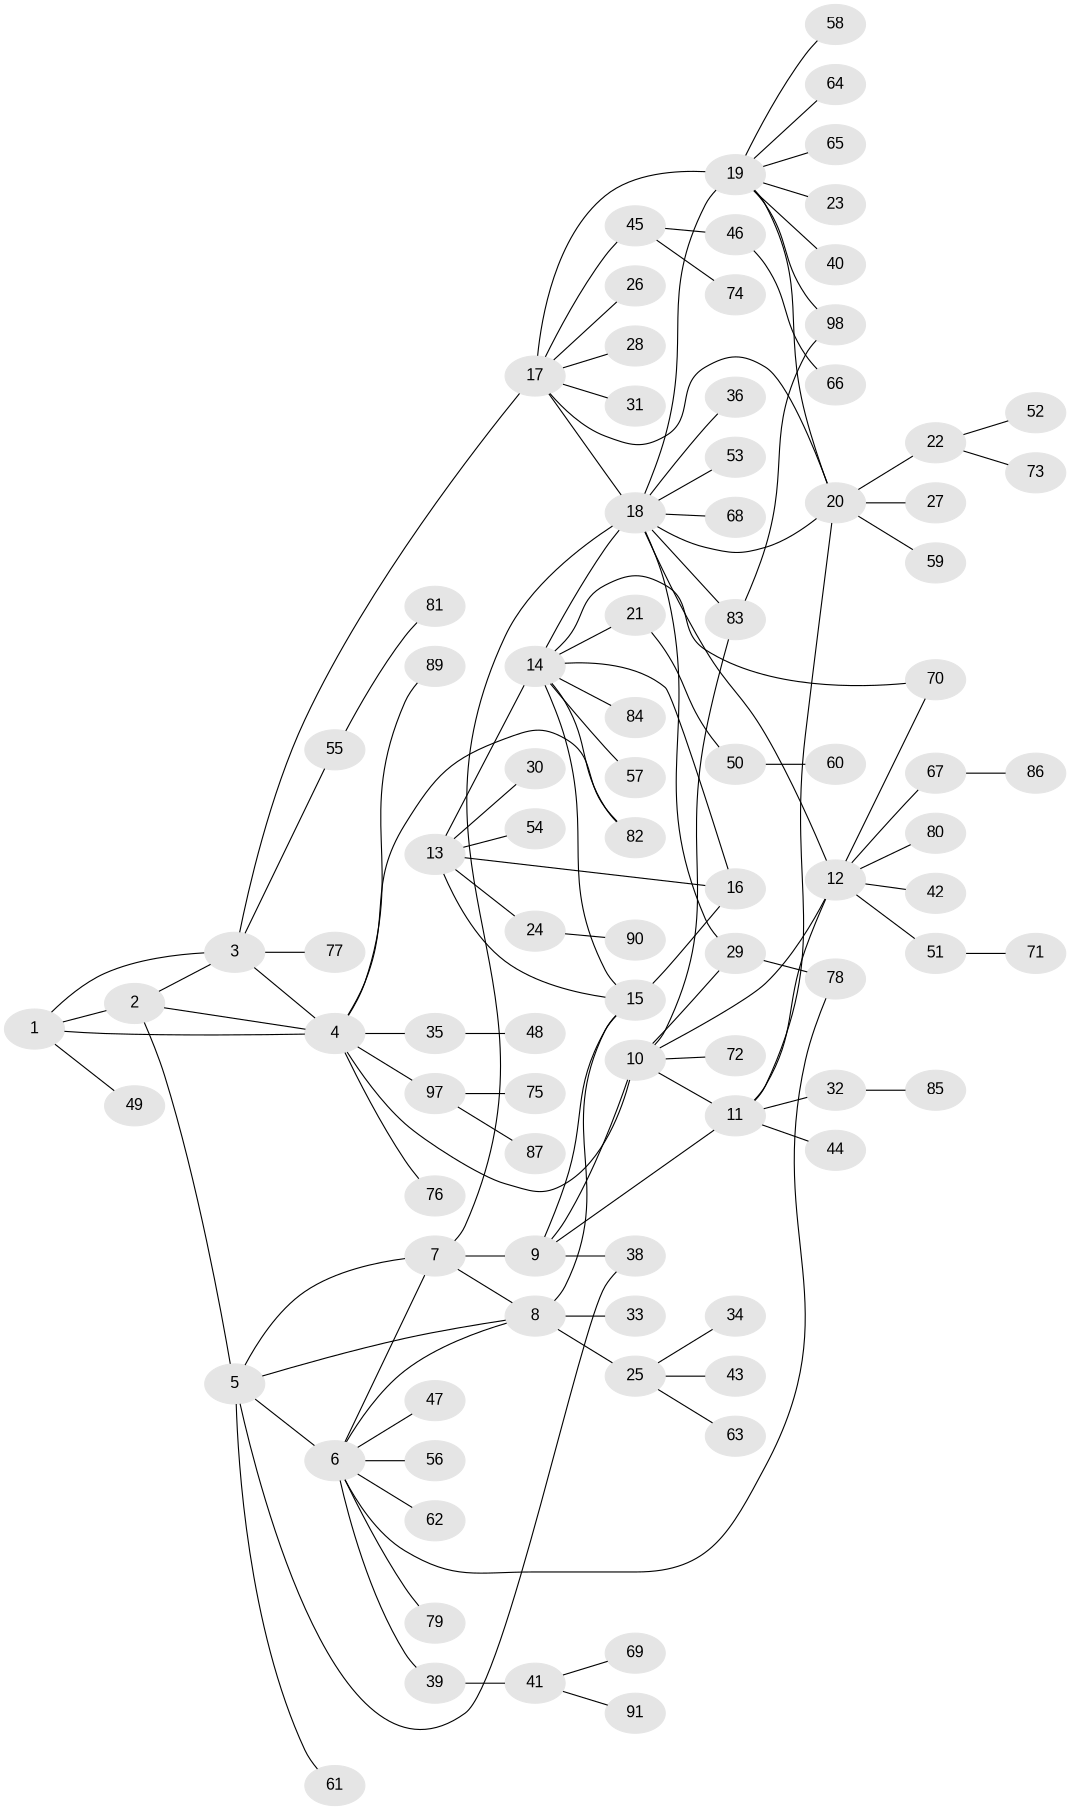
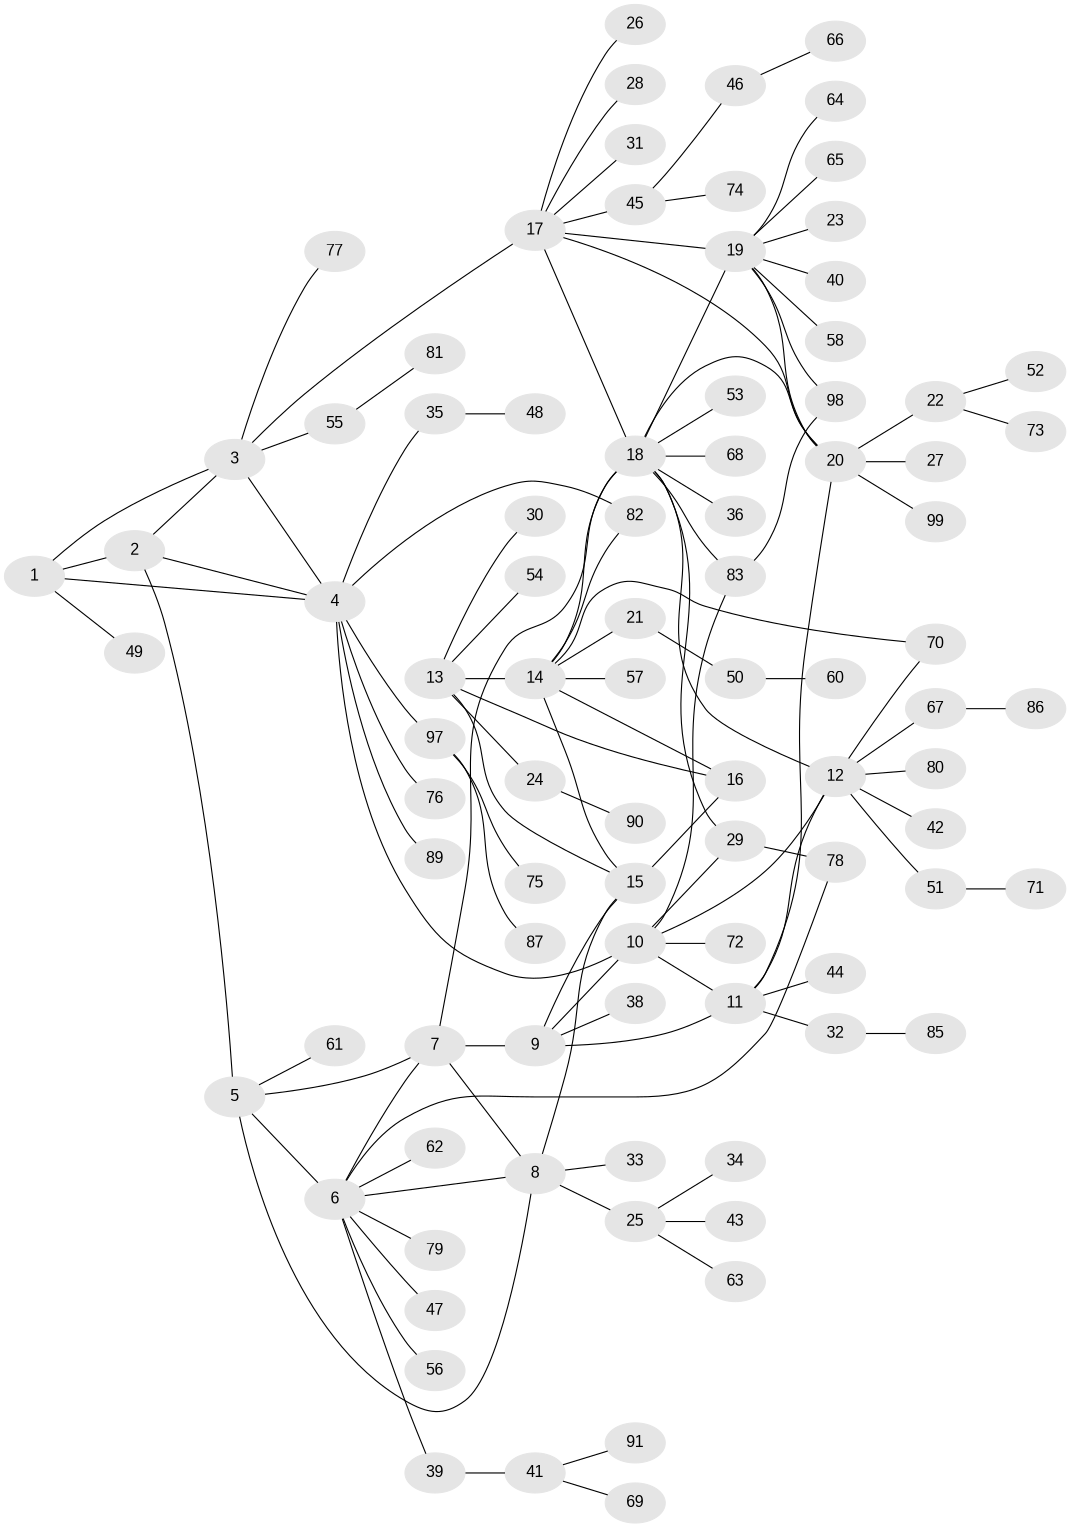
(936, 563) -> (936, 522)
(635, 718) -> none
(474, 1700) -> none
